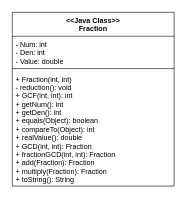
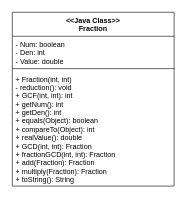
(32, 44) -> (40, 44)
